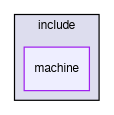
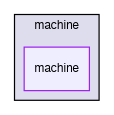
(57, 26) -> (57, 26)
